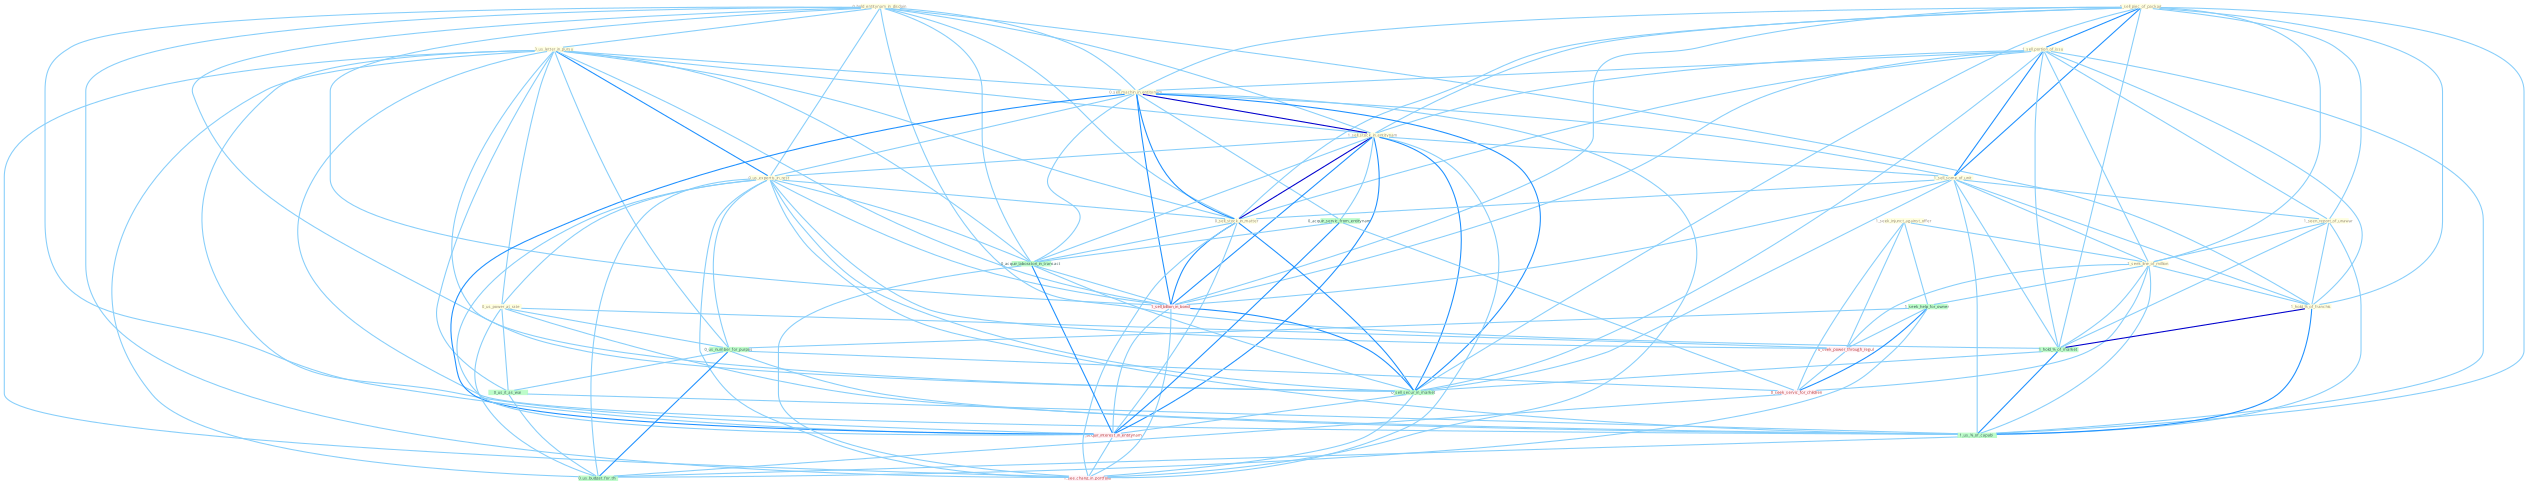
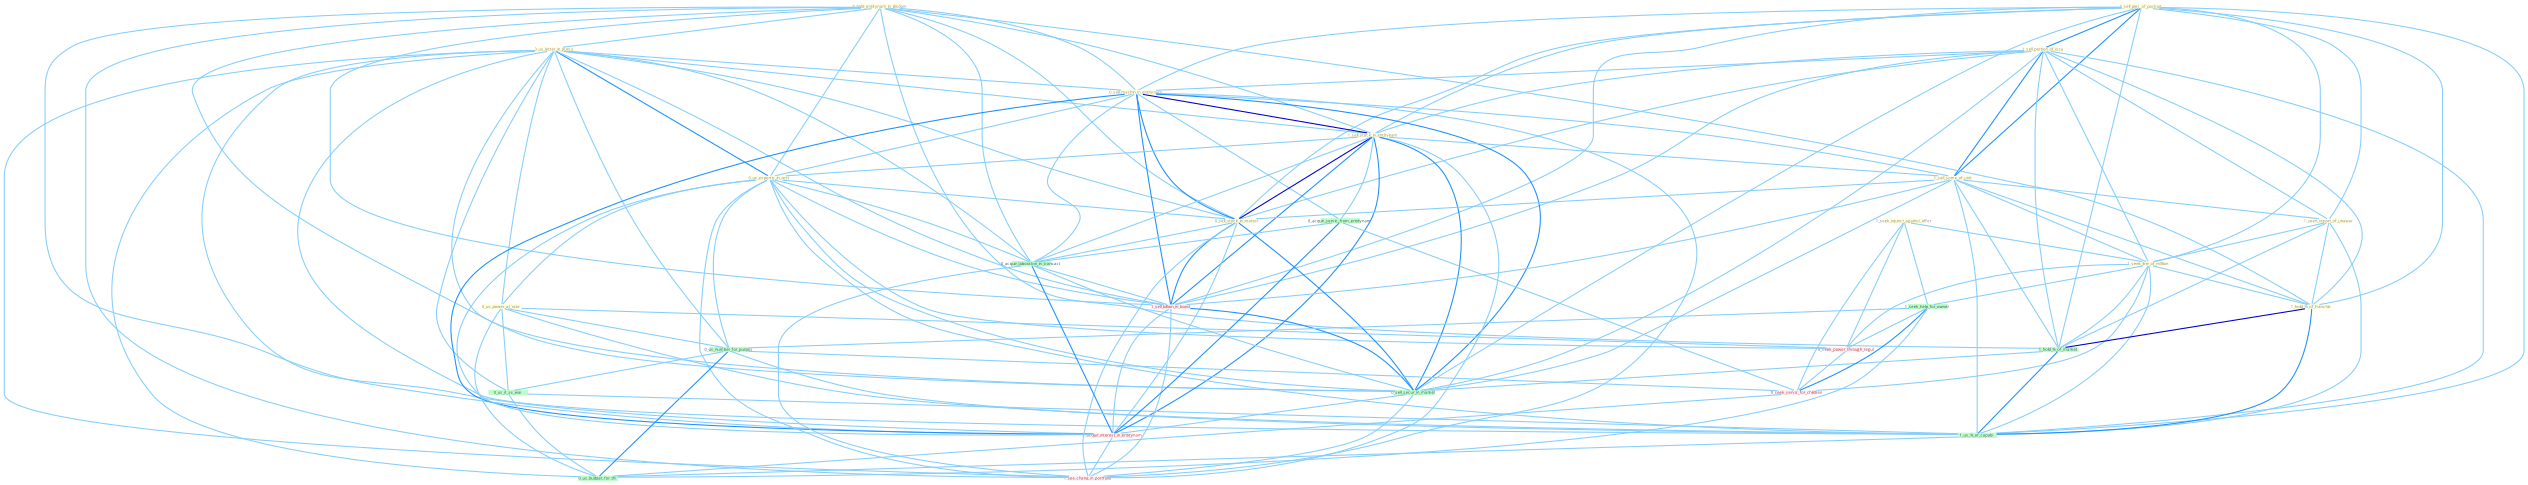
(606, 284) -> none
